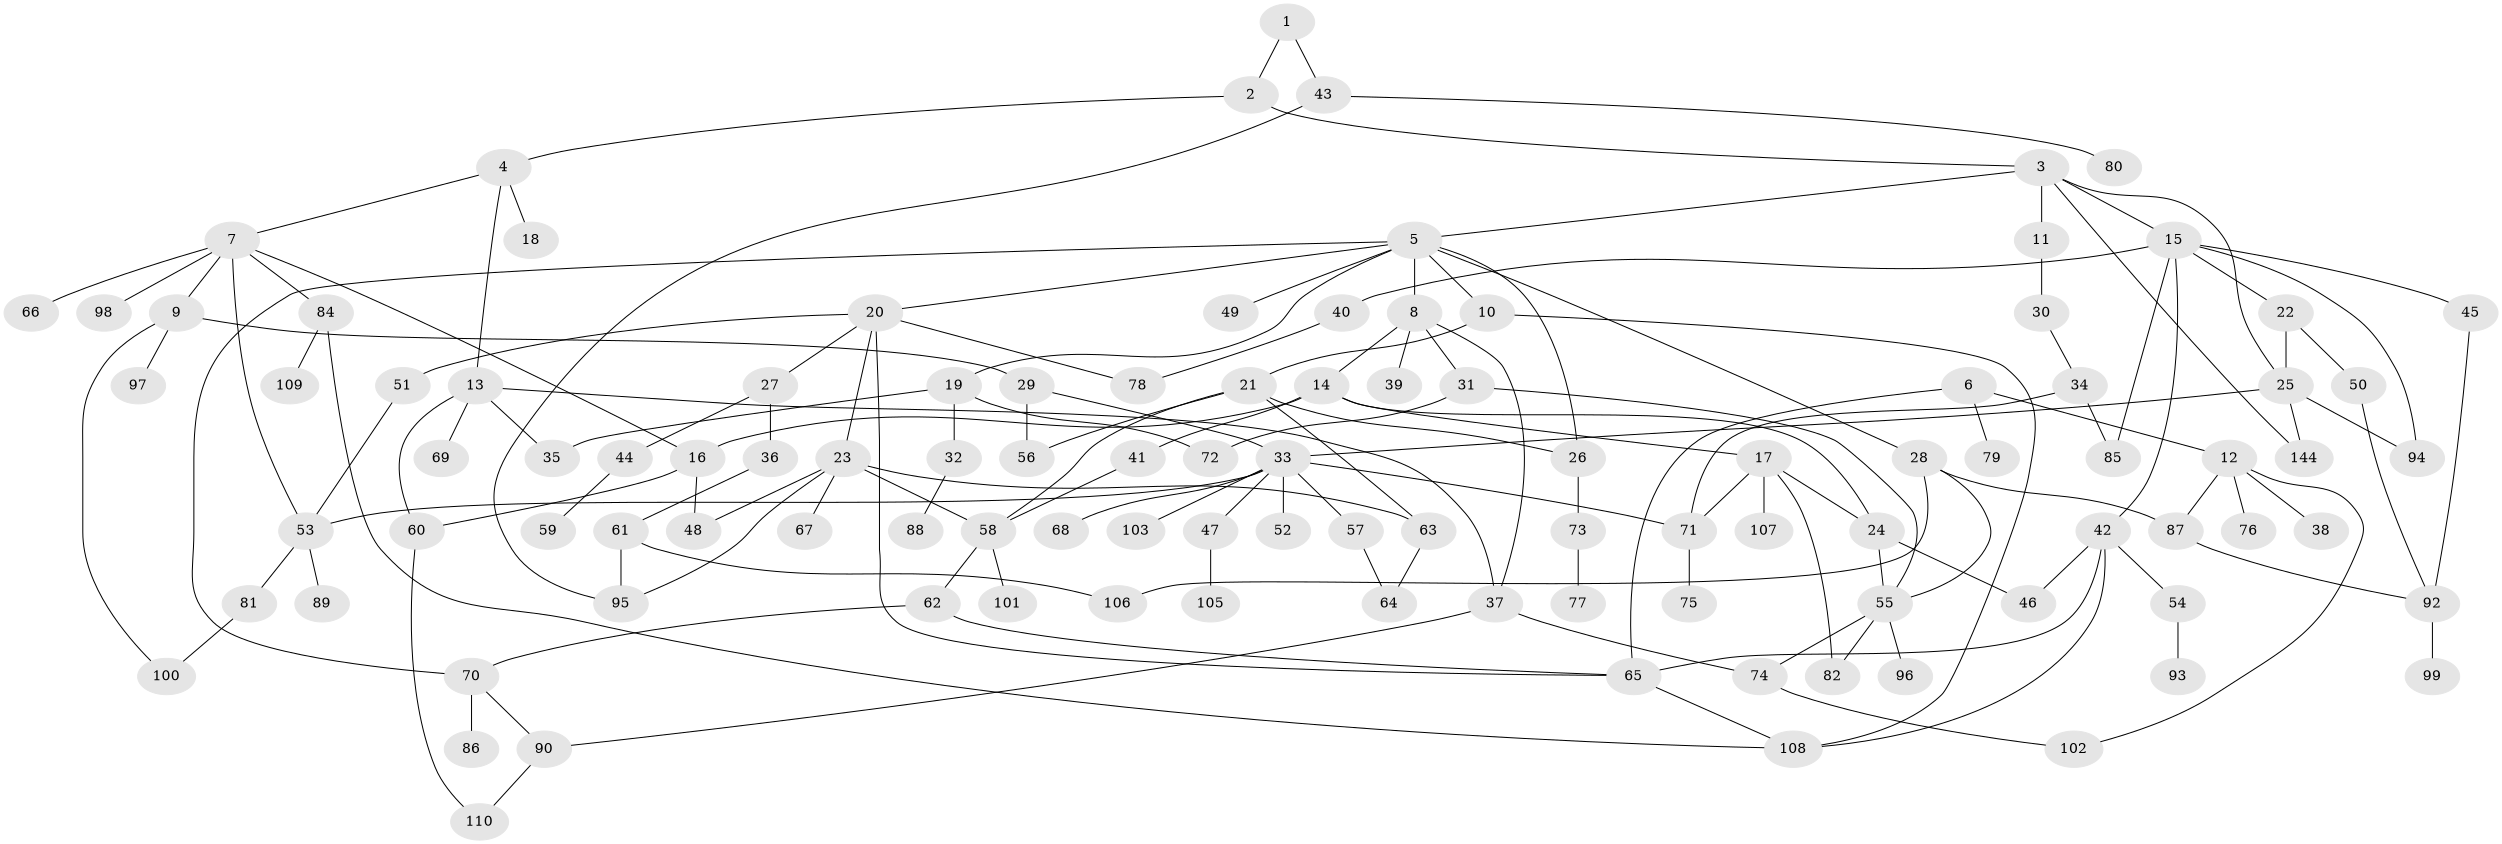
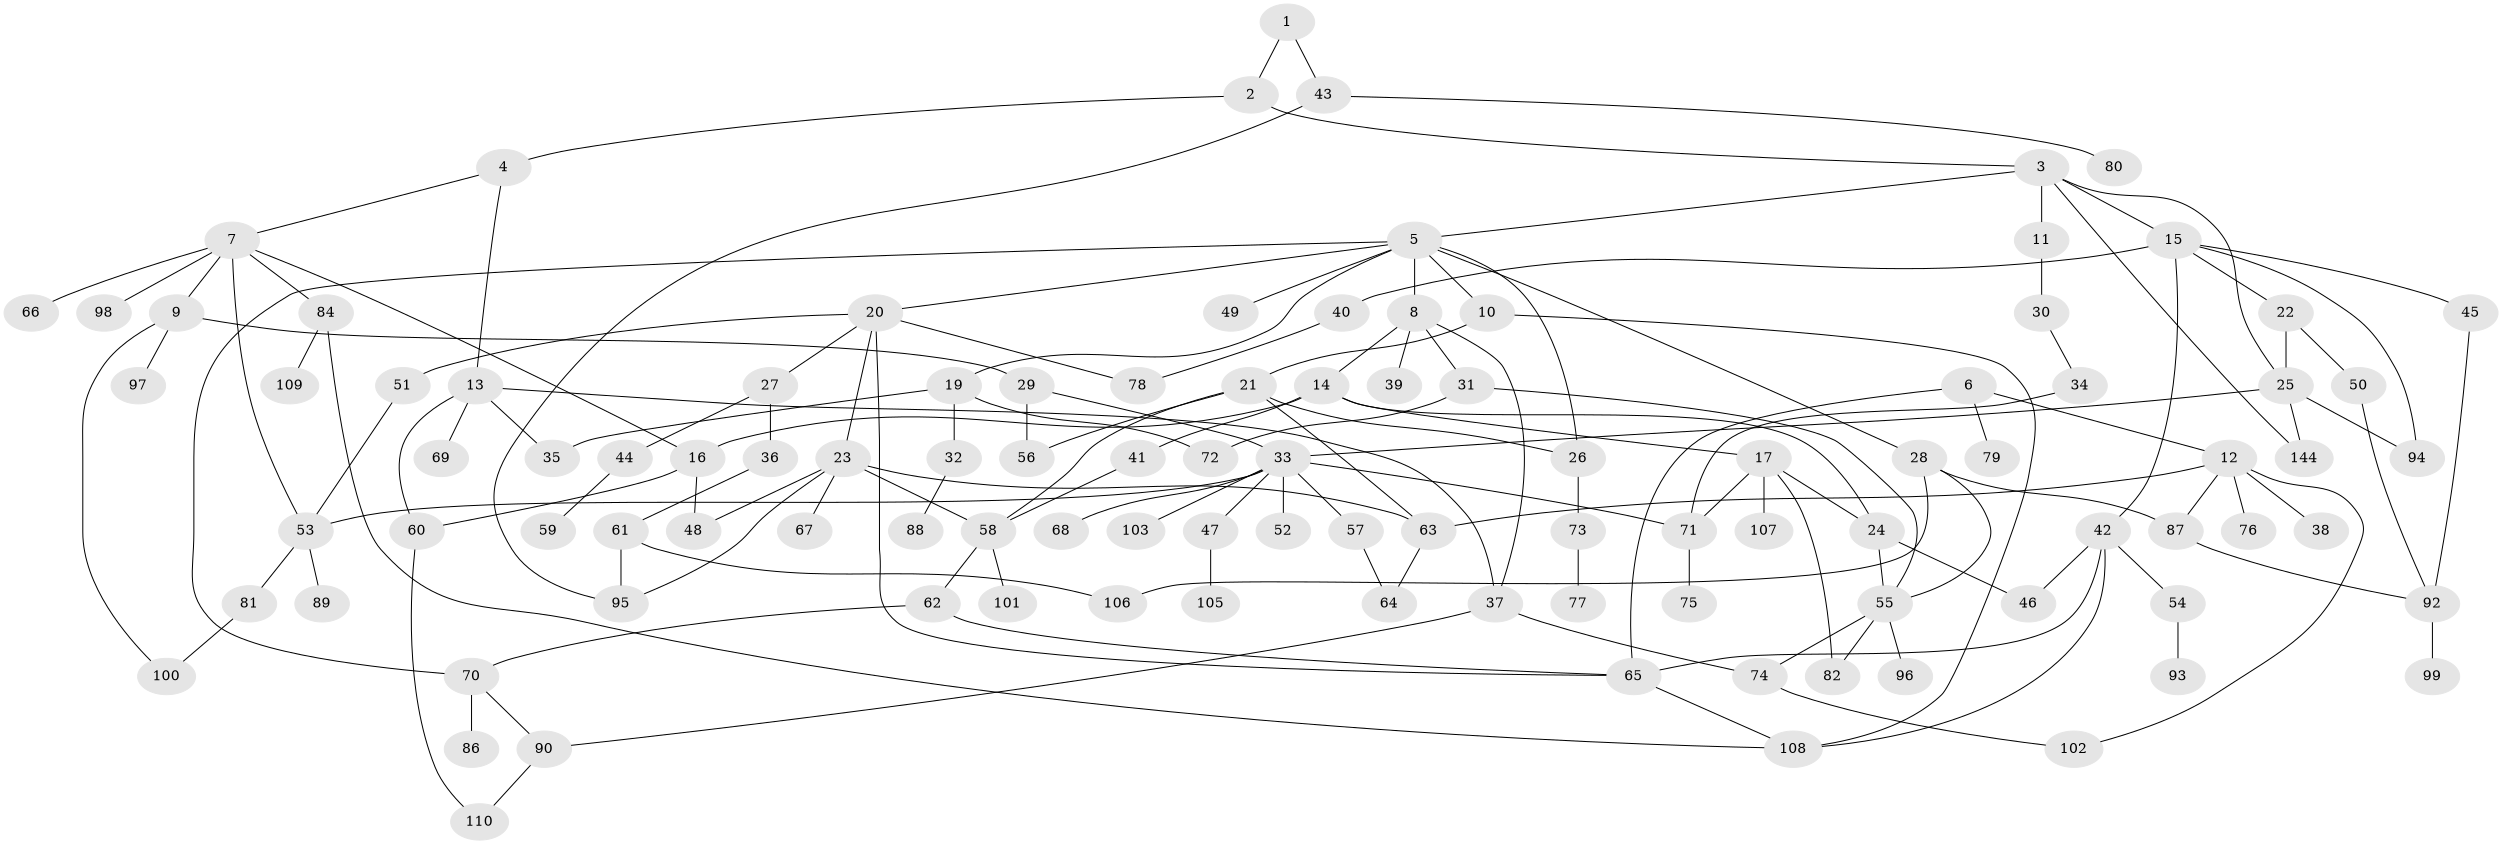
(531, 240) -> none
(2113, 458) -> none
none -> (1849, 498)
